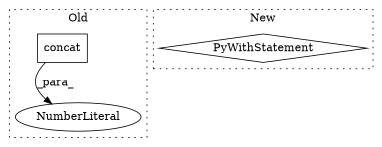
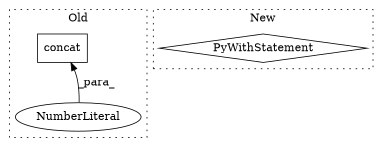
(36, 81) -> (78, 86)
